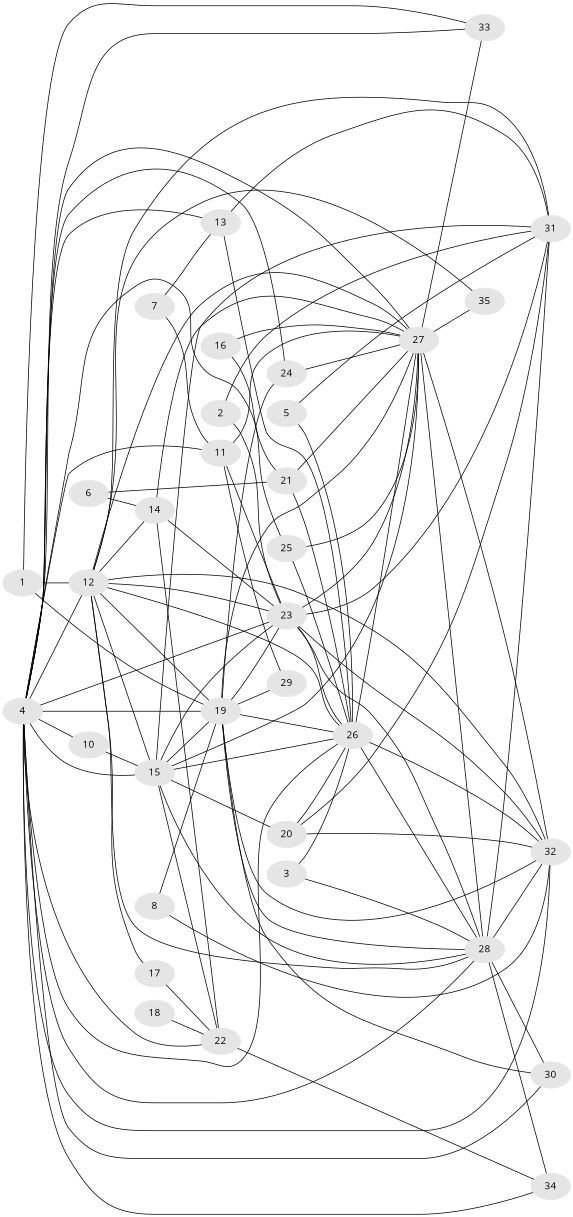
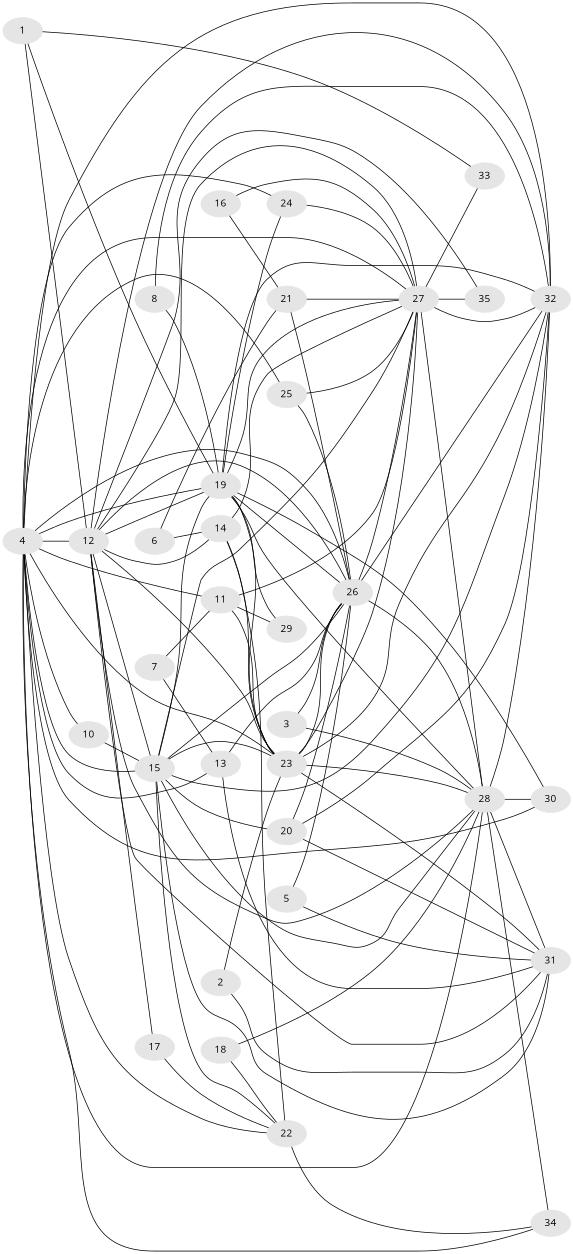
(62, 191) -> none
none -> (455, 624)
none -> (387, 957)
